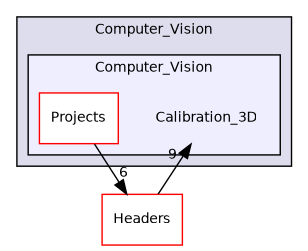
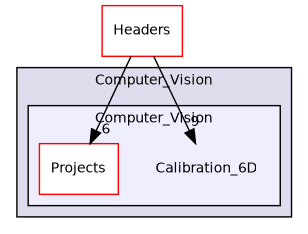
(207, 118) -> (207, 169)
(107, 163) -> (114, 94)
